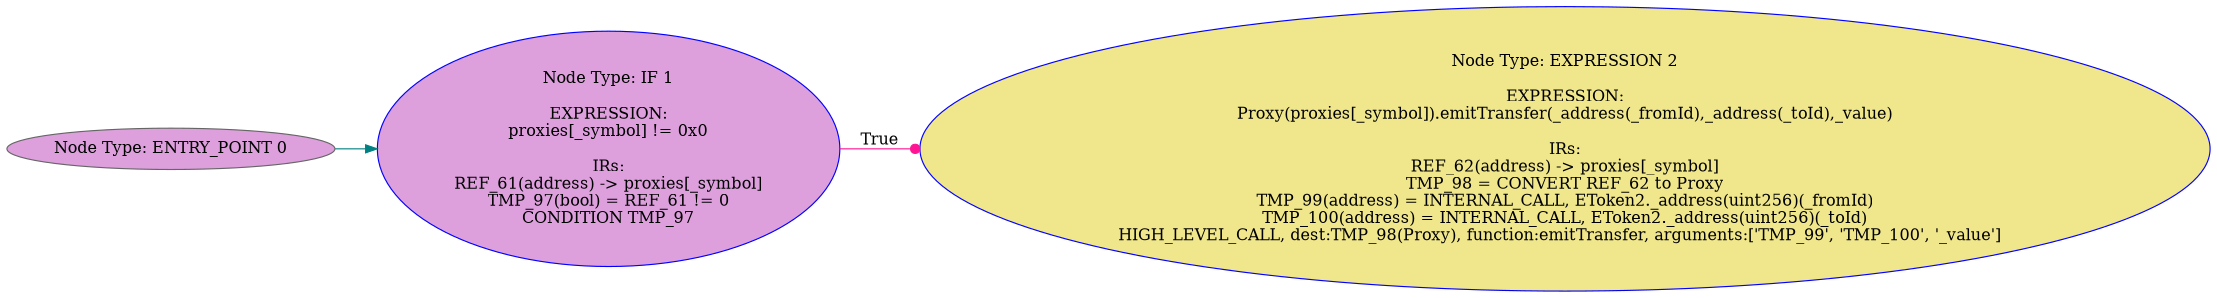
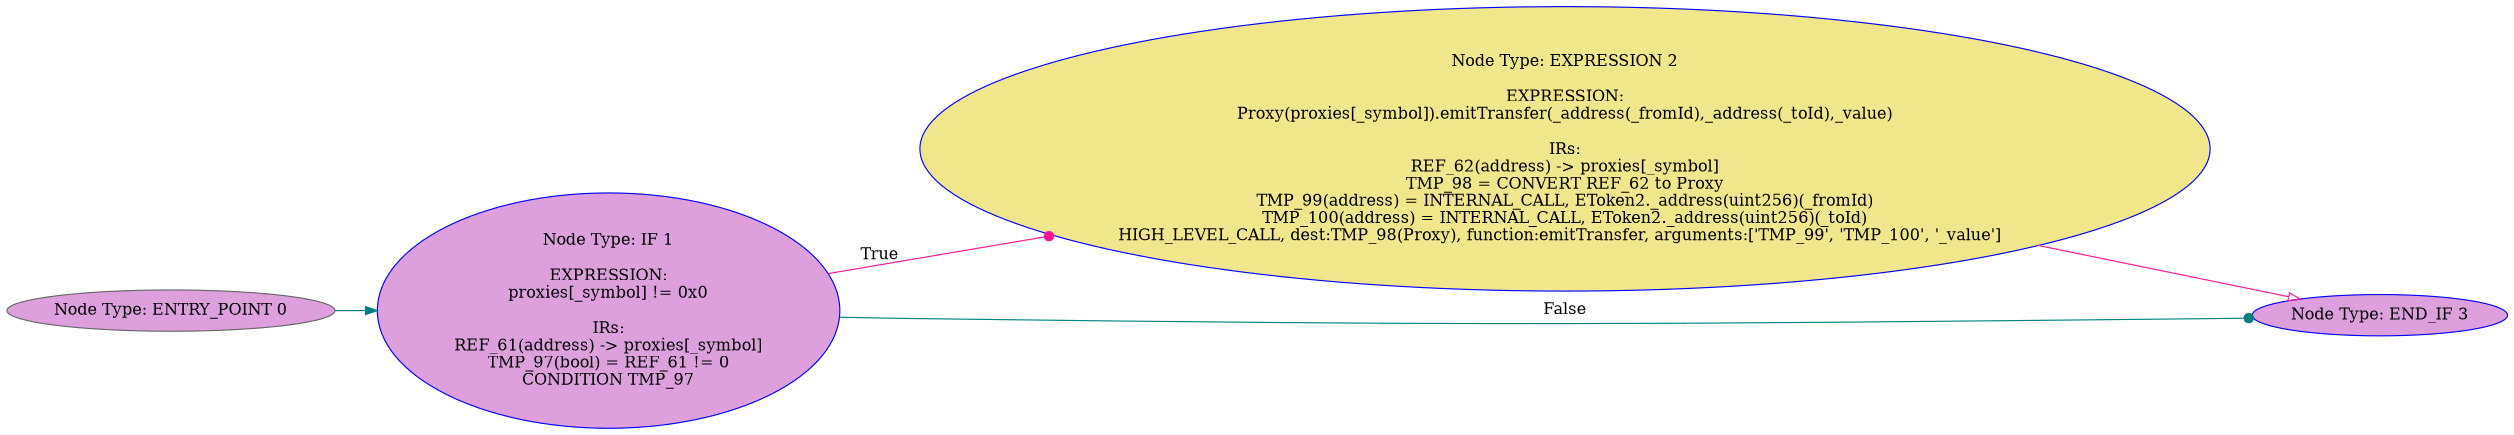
none -> (2380, 315)
